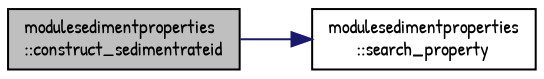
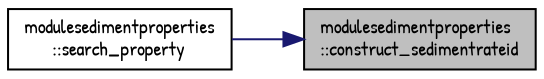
(266, 39) -> (258, 39)
